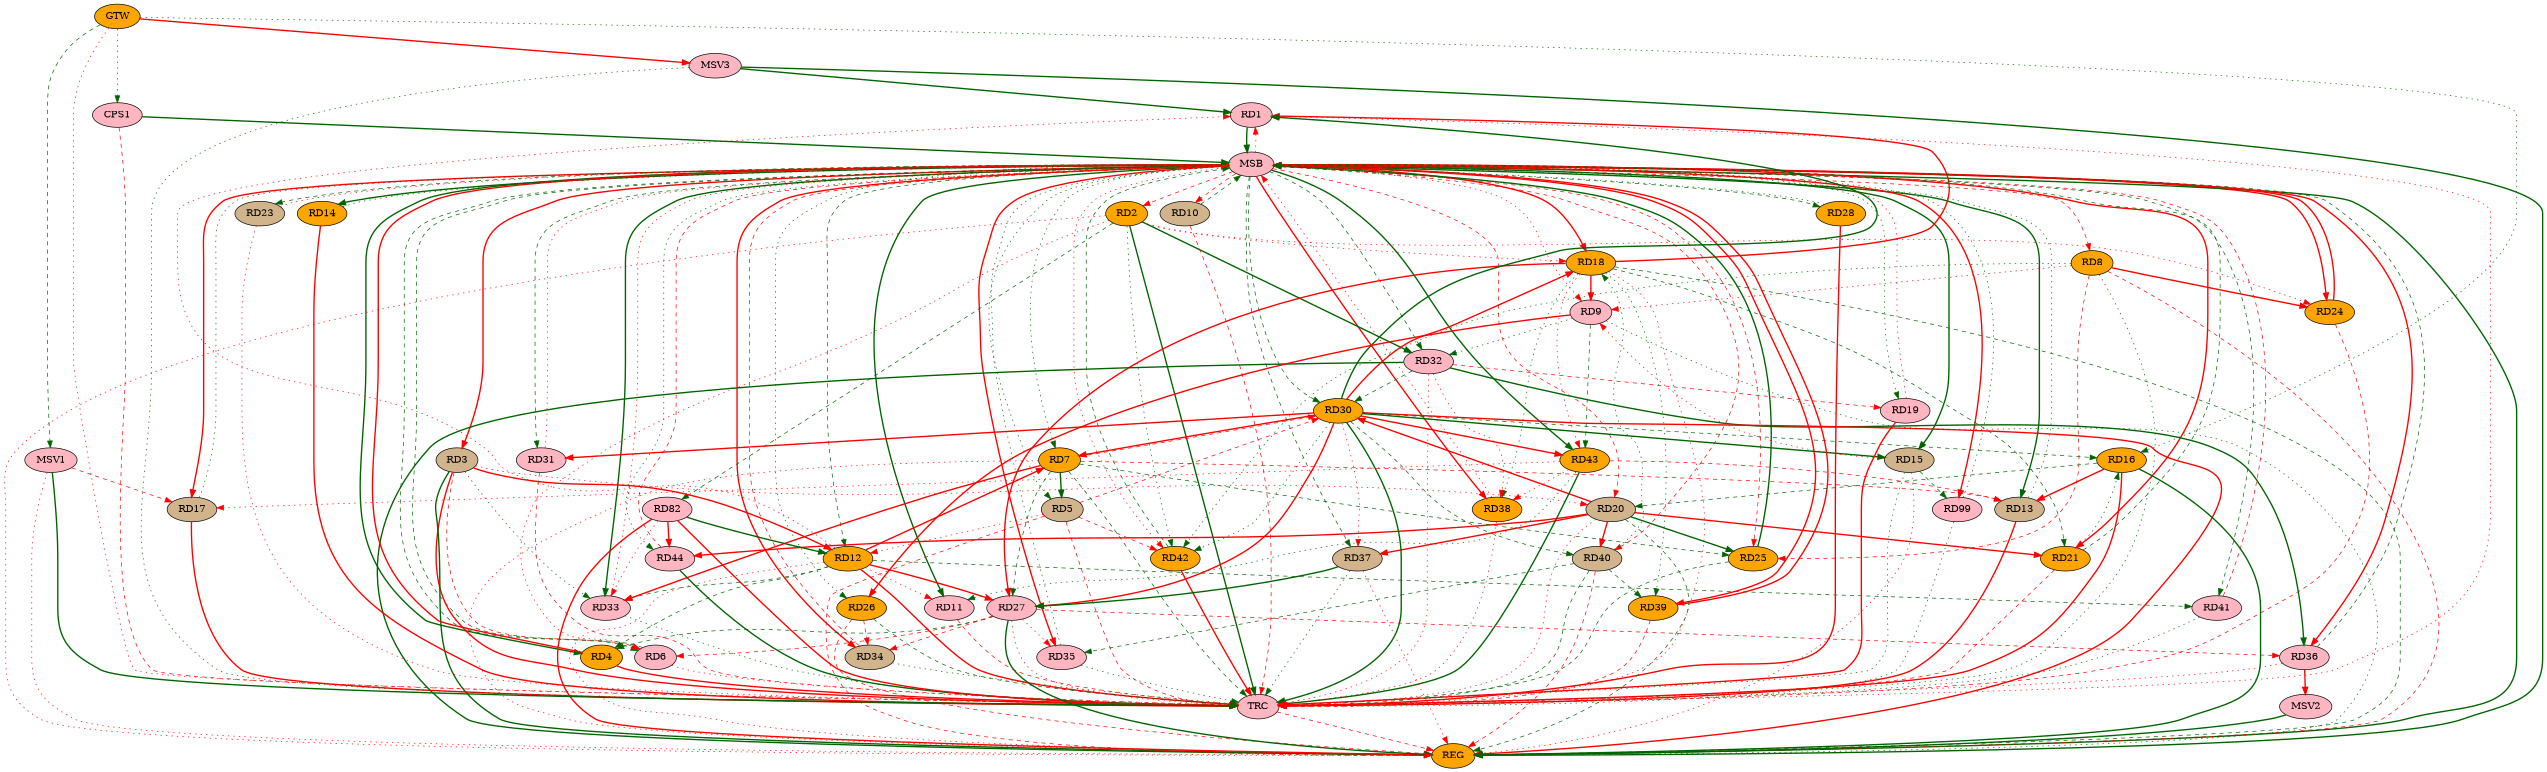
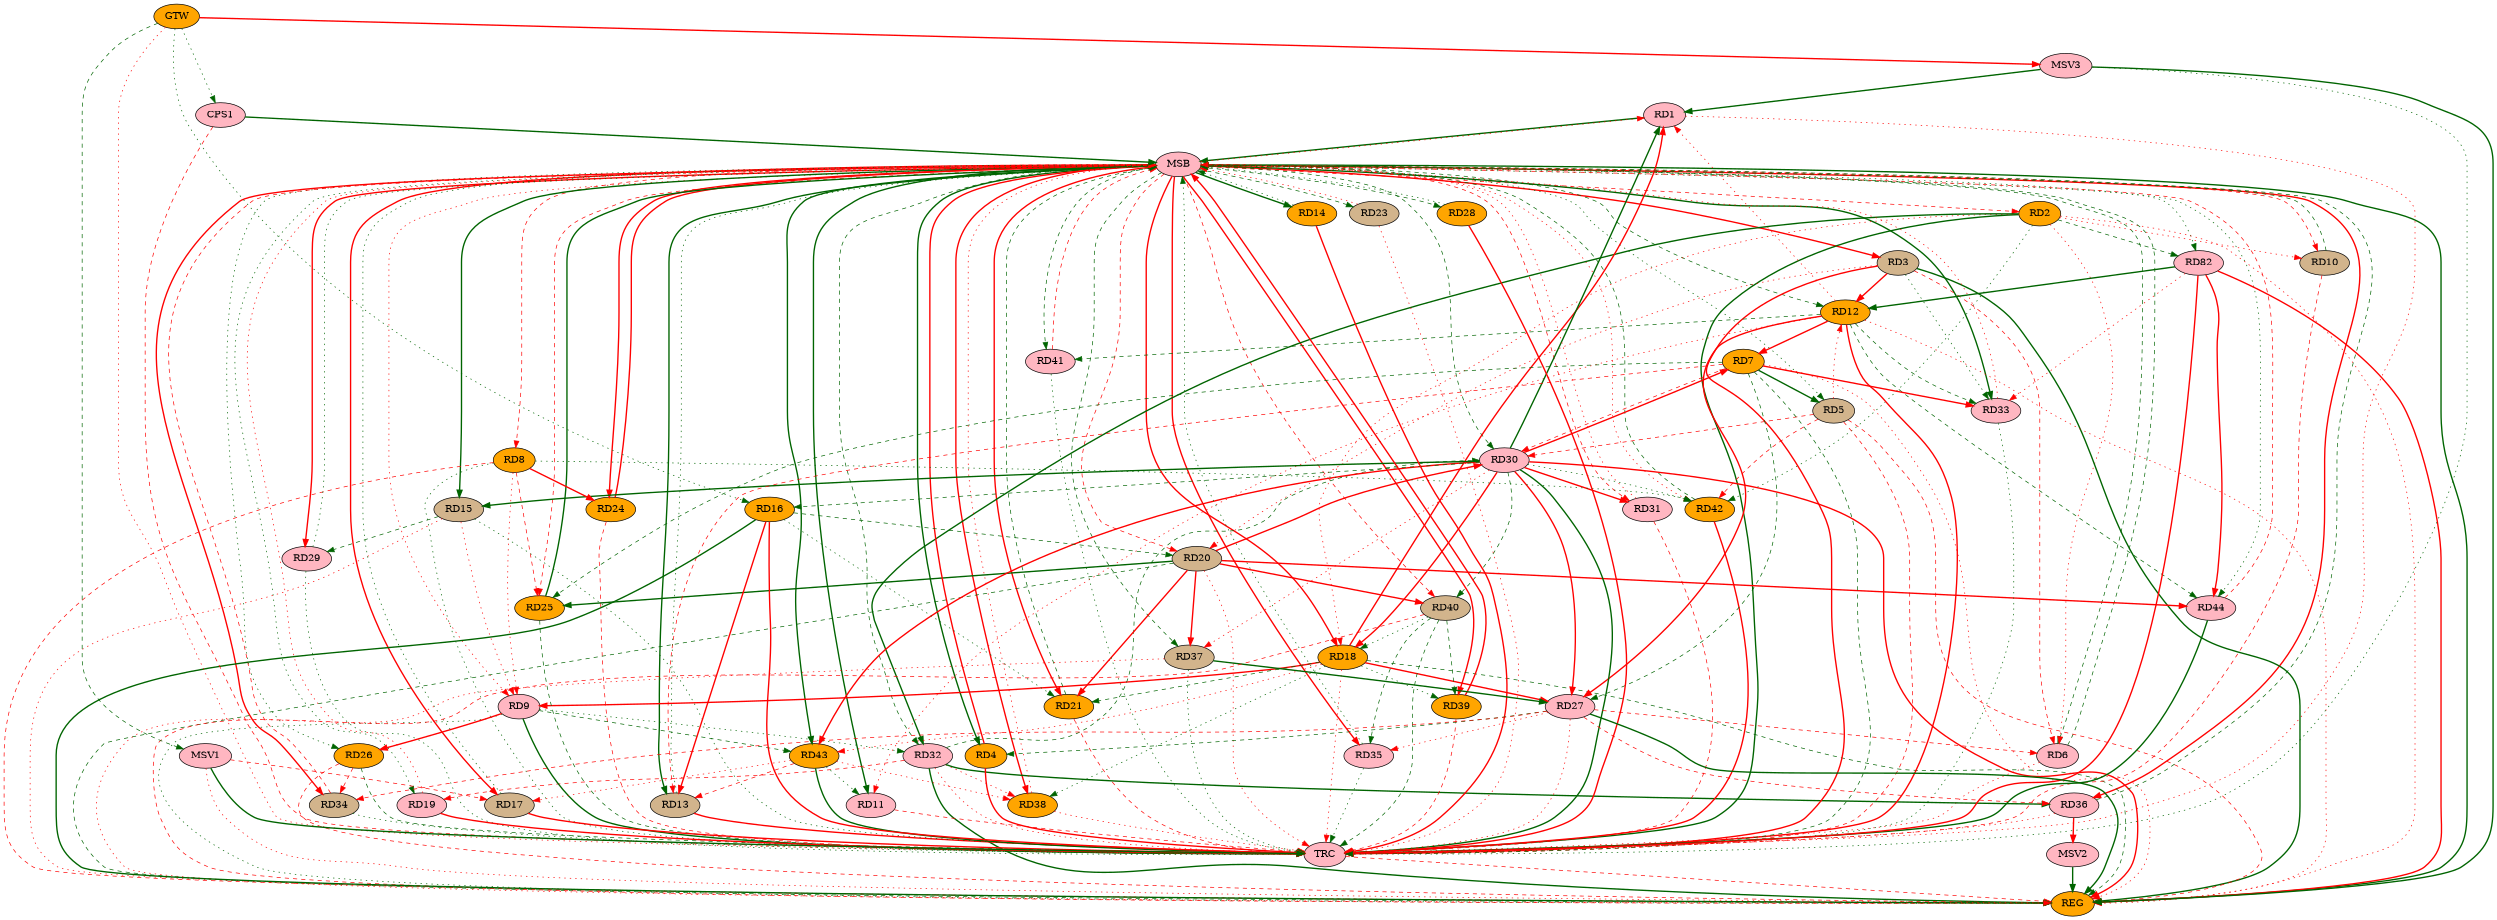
(577, 213) -> (1500, 217)
(1044, 235) -> (1710, 174)
(1551, 244) -> (2177, 237)
(1338, 411) -> (1504, 460)
(1957, 509) -> (307, 559)
(2102, 516) -> (923, 610)
(720, 593) -> (2001, 464)
none -> (883, 847)
